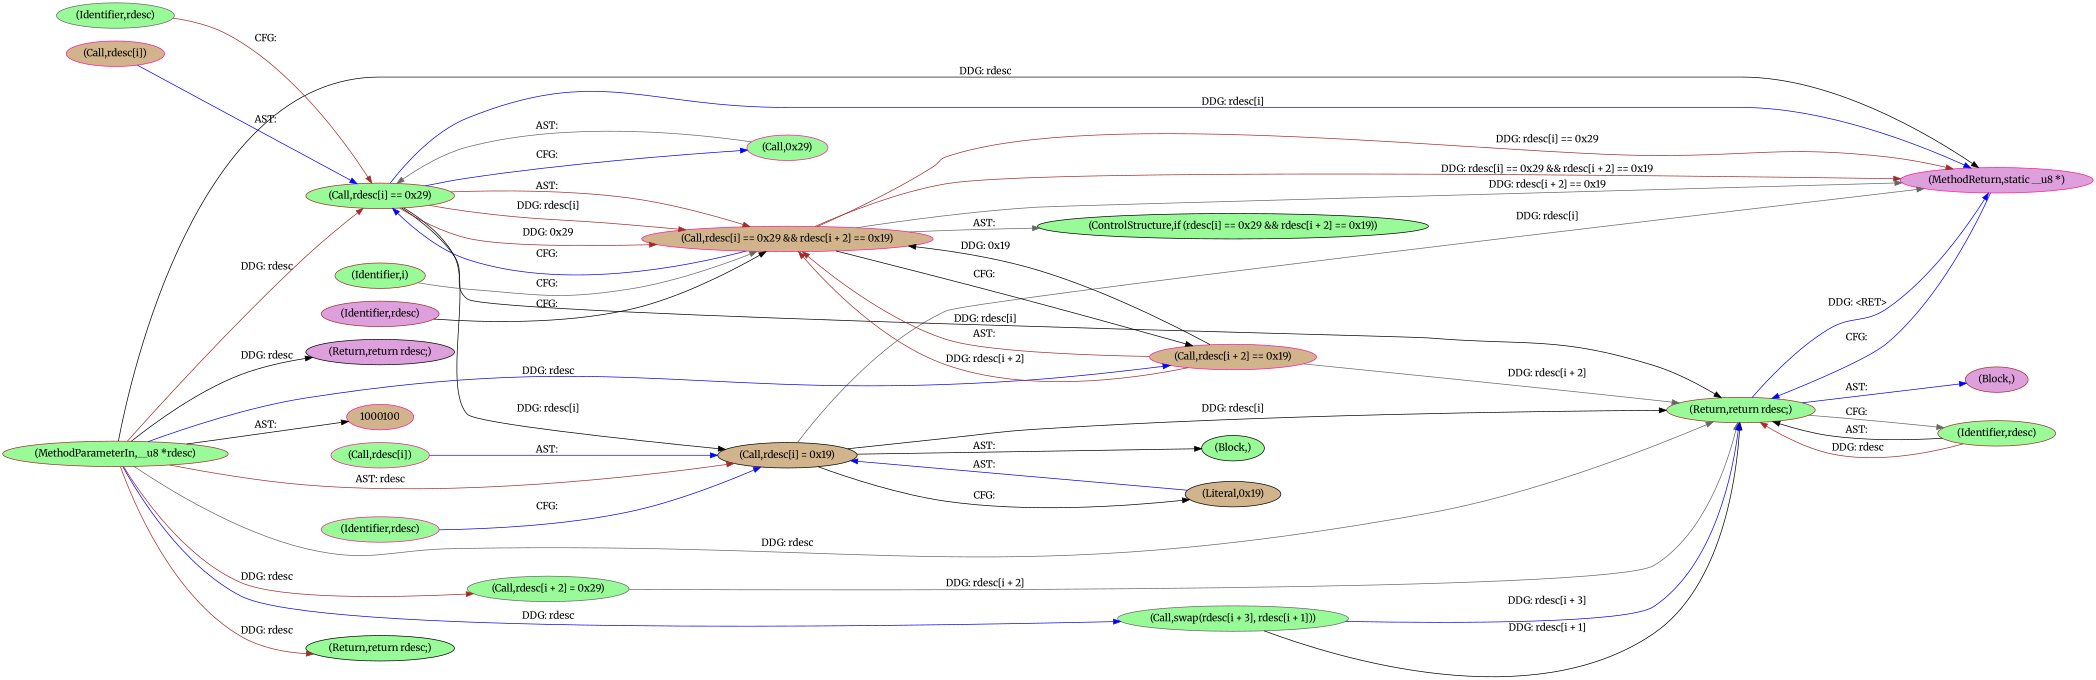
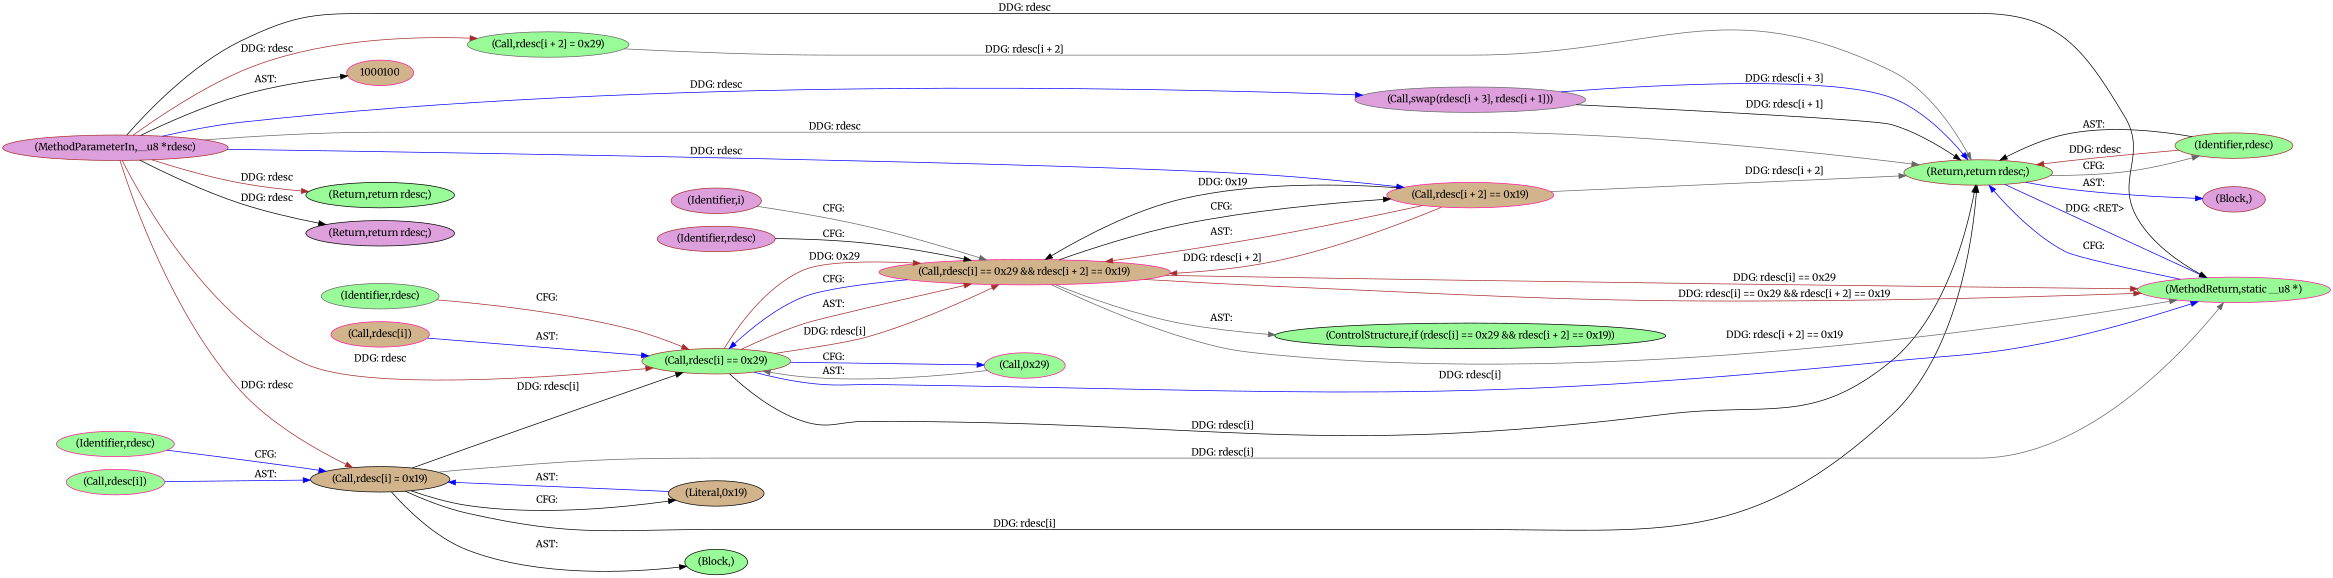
(1997, 180) -> (2234, 290)
(380, 276) -> (716, 201)
(478, 418) -> (544, 421)
(115, 454) -> (115, 148)
(380, 480) -> (267, 386)
(1233, 619) -> (1470, 100)
